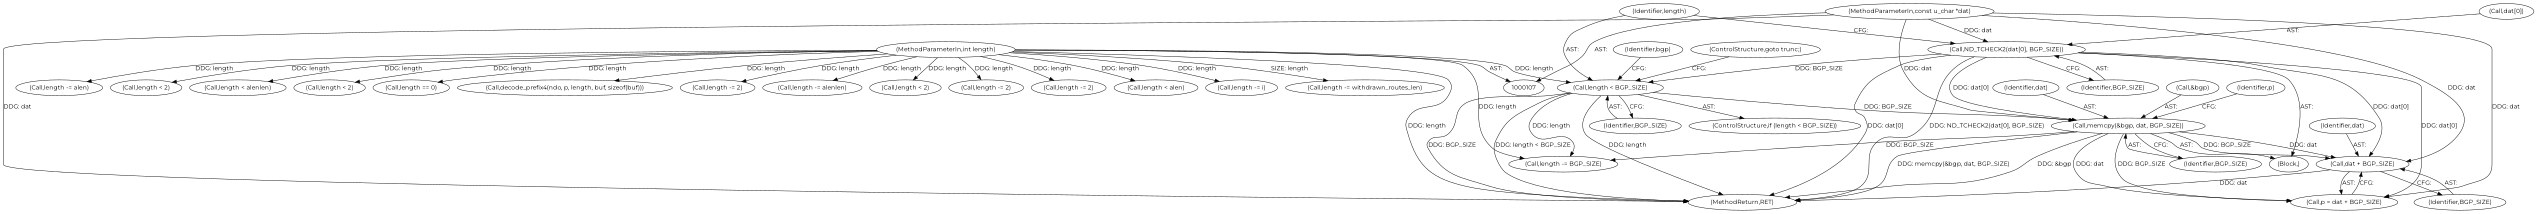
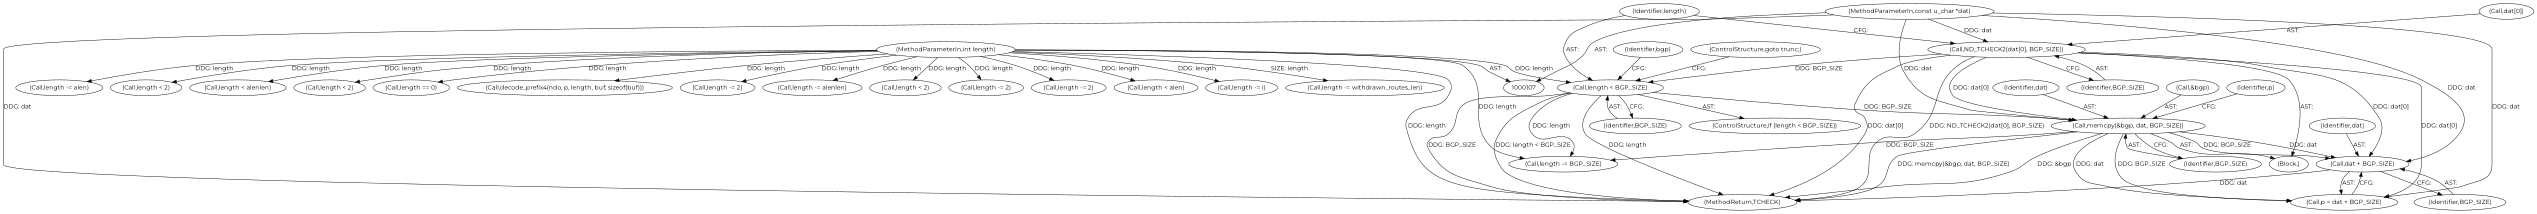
(1742, 202) -> (1742, 202)
